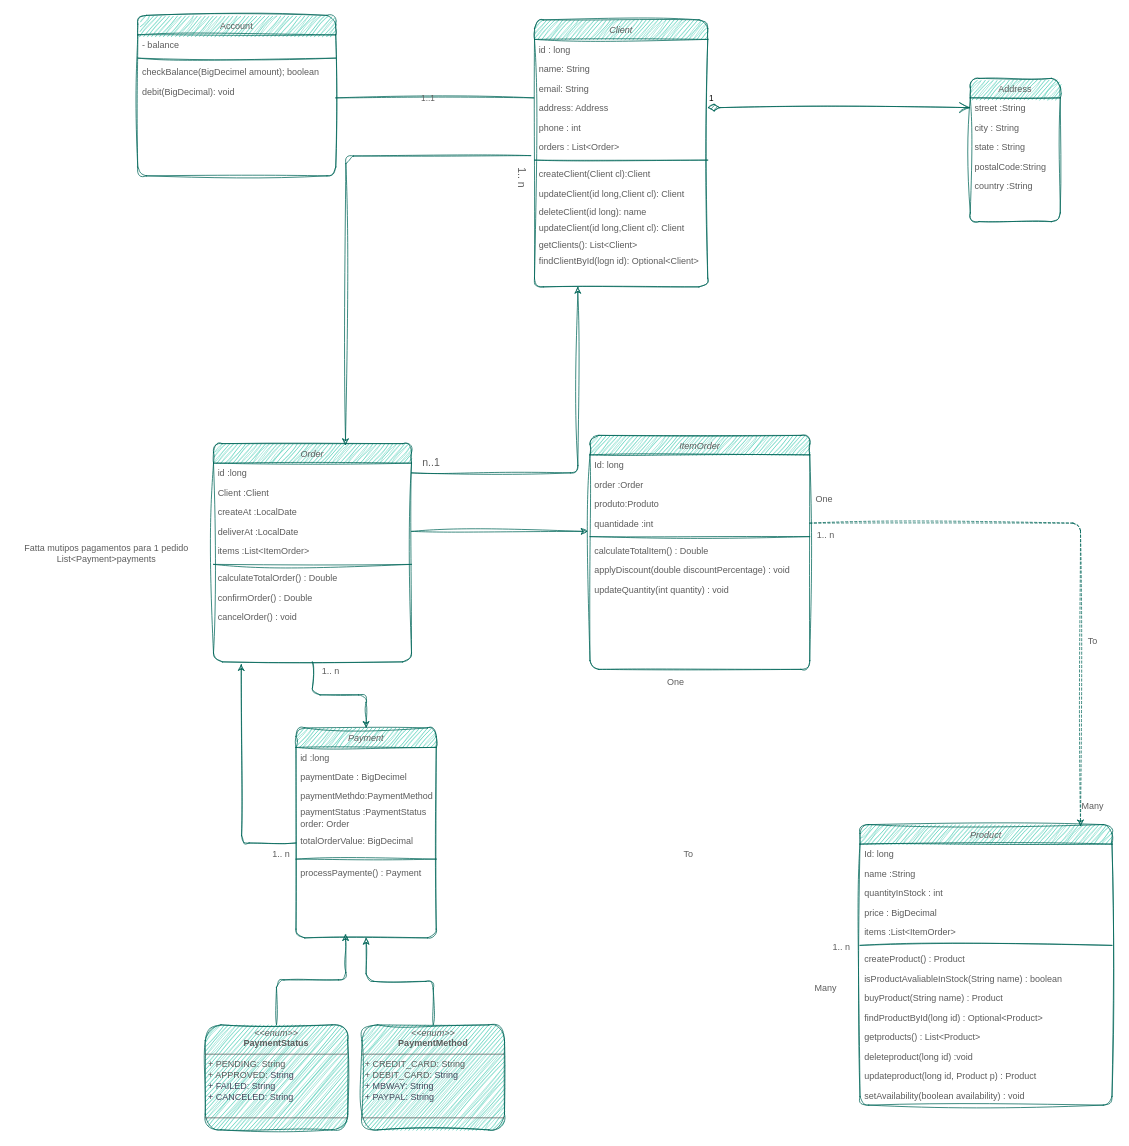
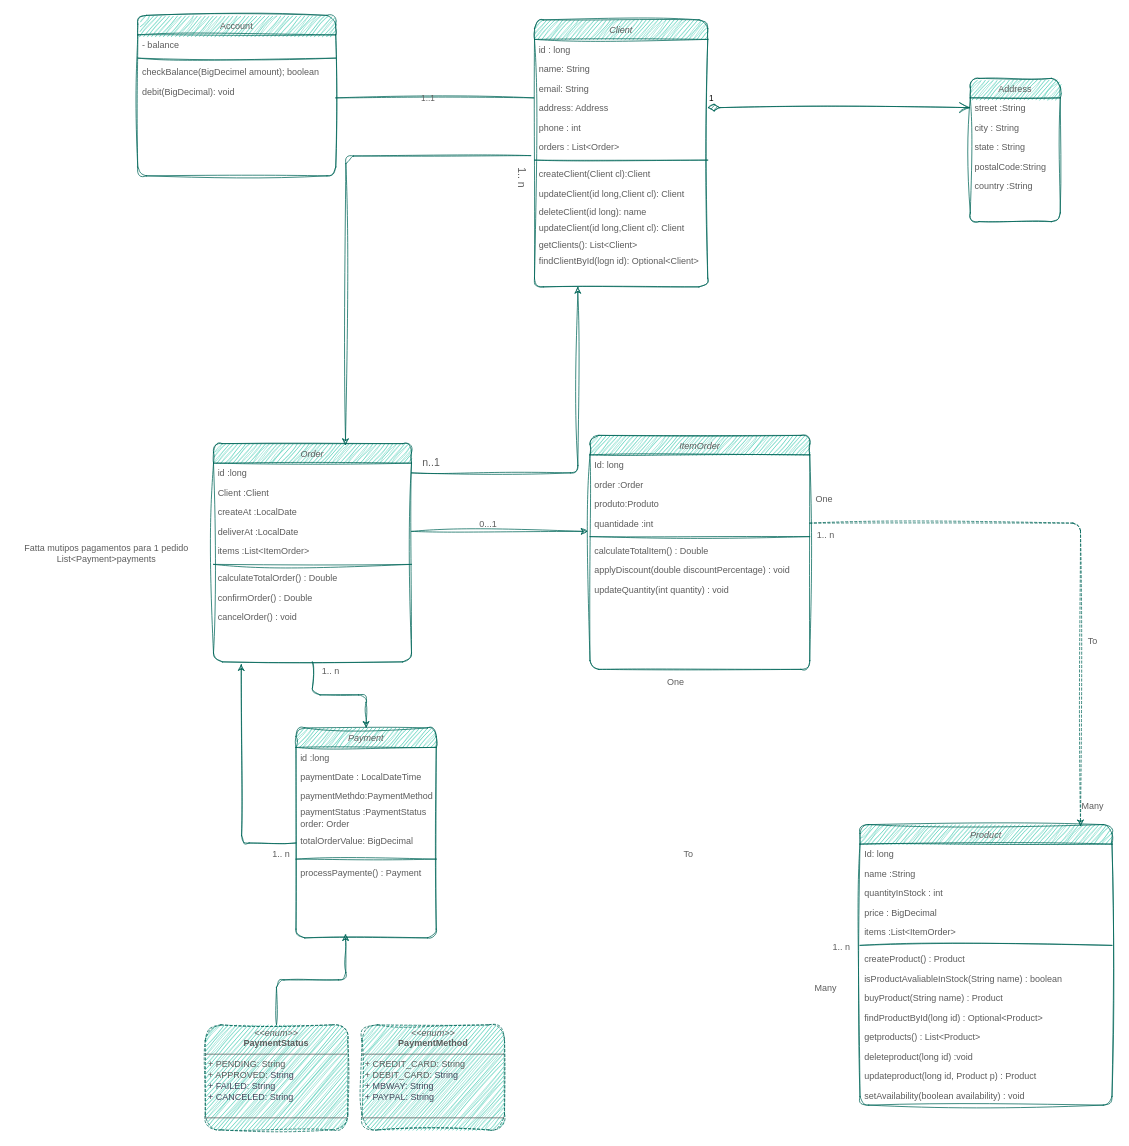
none -> (488, 524)
(355, 777) -> (363, 777)
(403, 981) -> none
(276, 1077) -> (276, 1077)
(433, 1077) -> (433, 1077)
